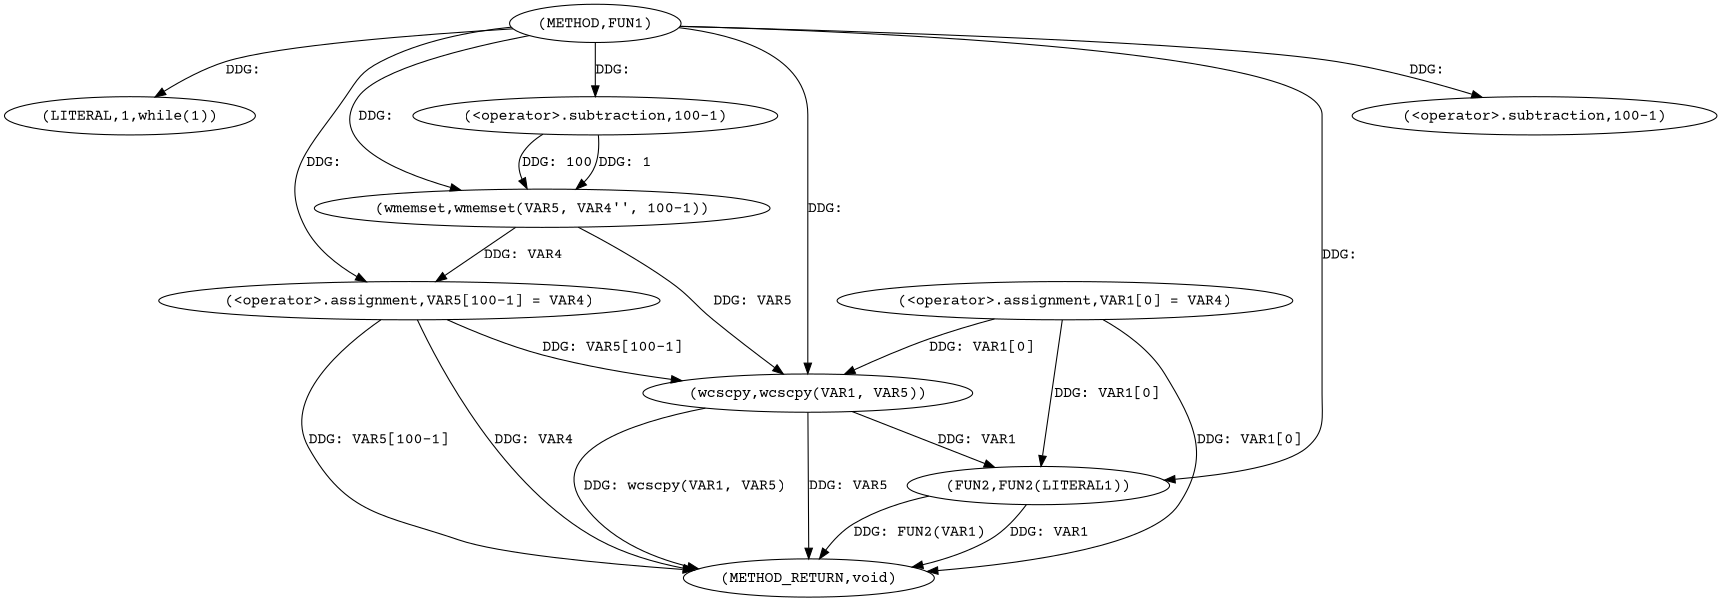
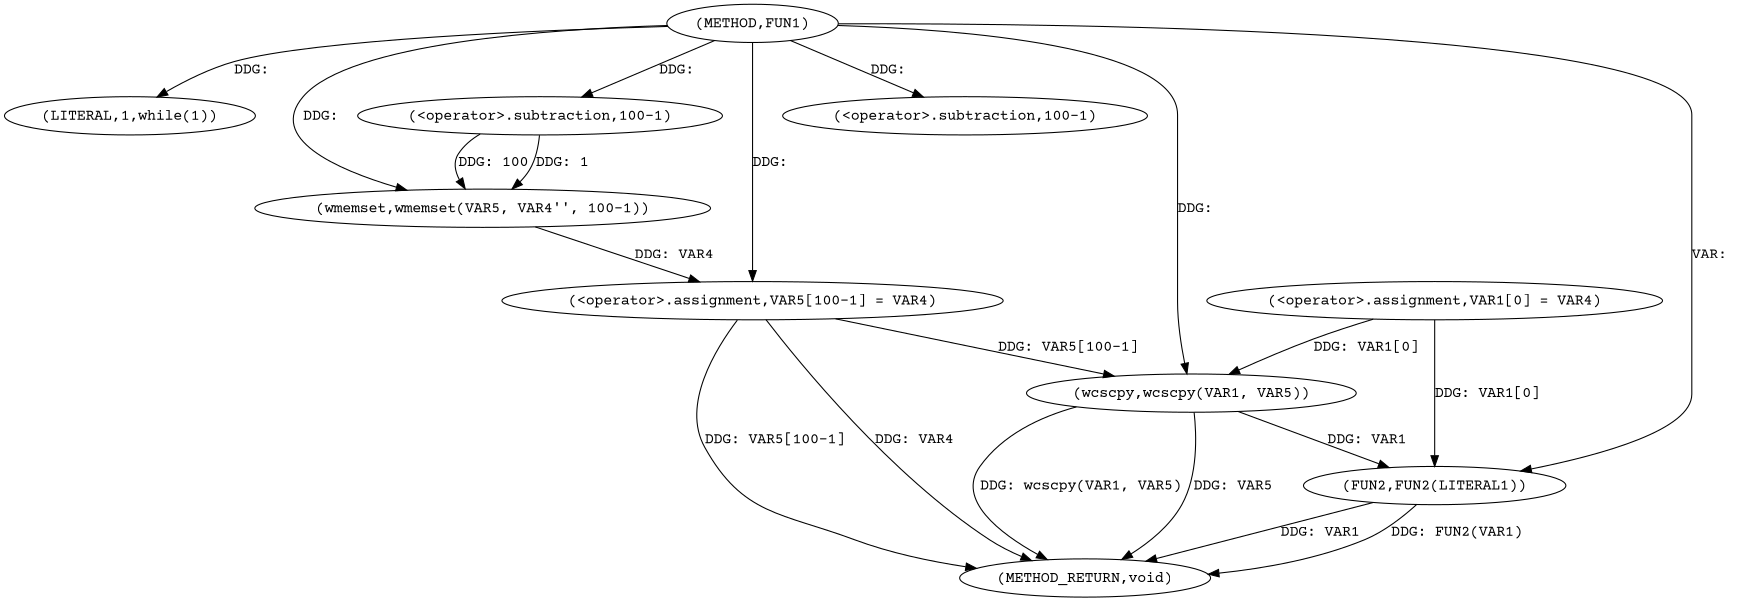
(1344, 254) -> (1714, 254)
(681, 291) -> none
(1168, 515) -> none
